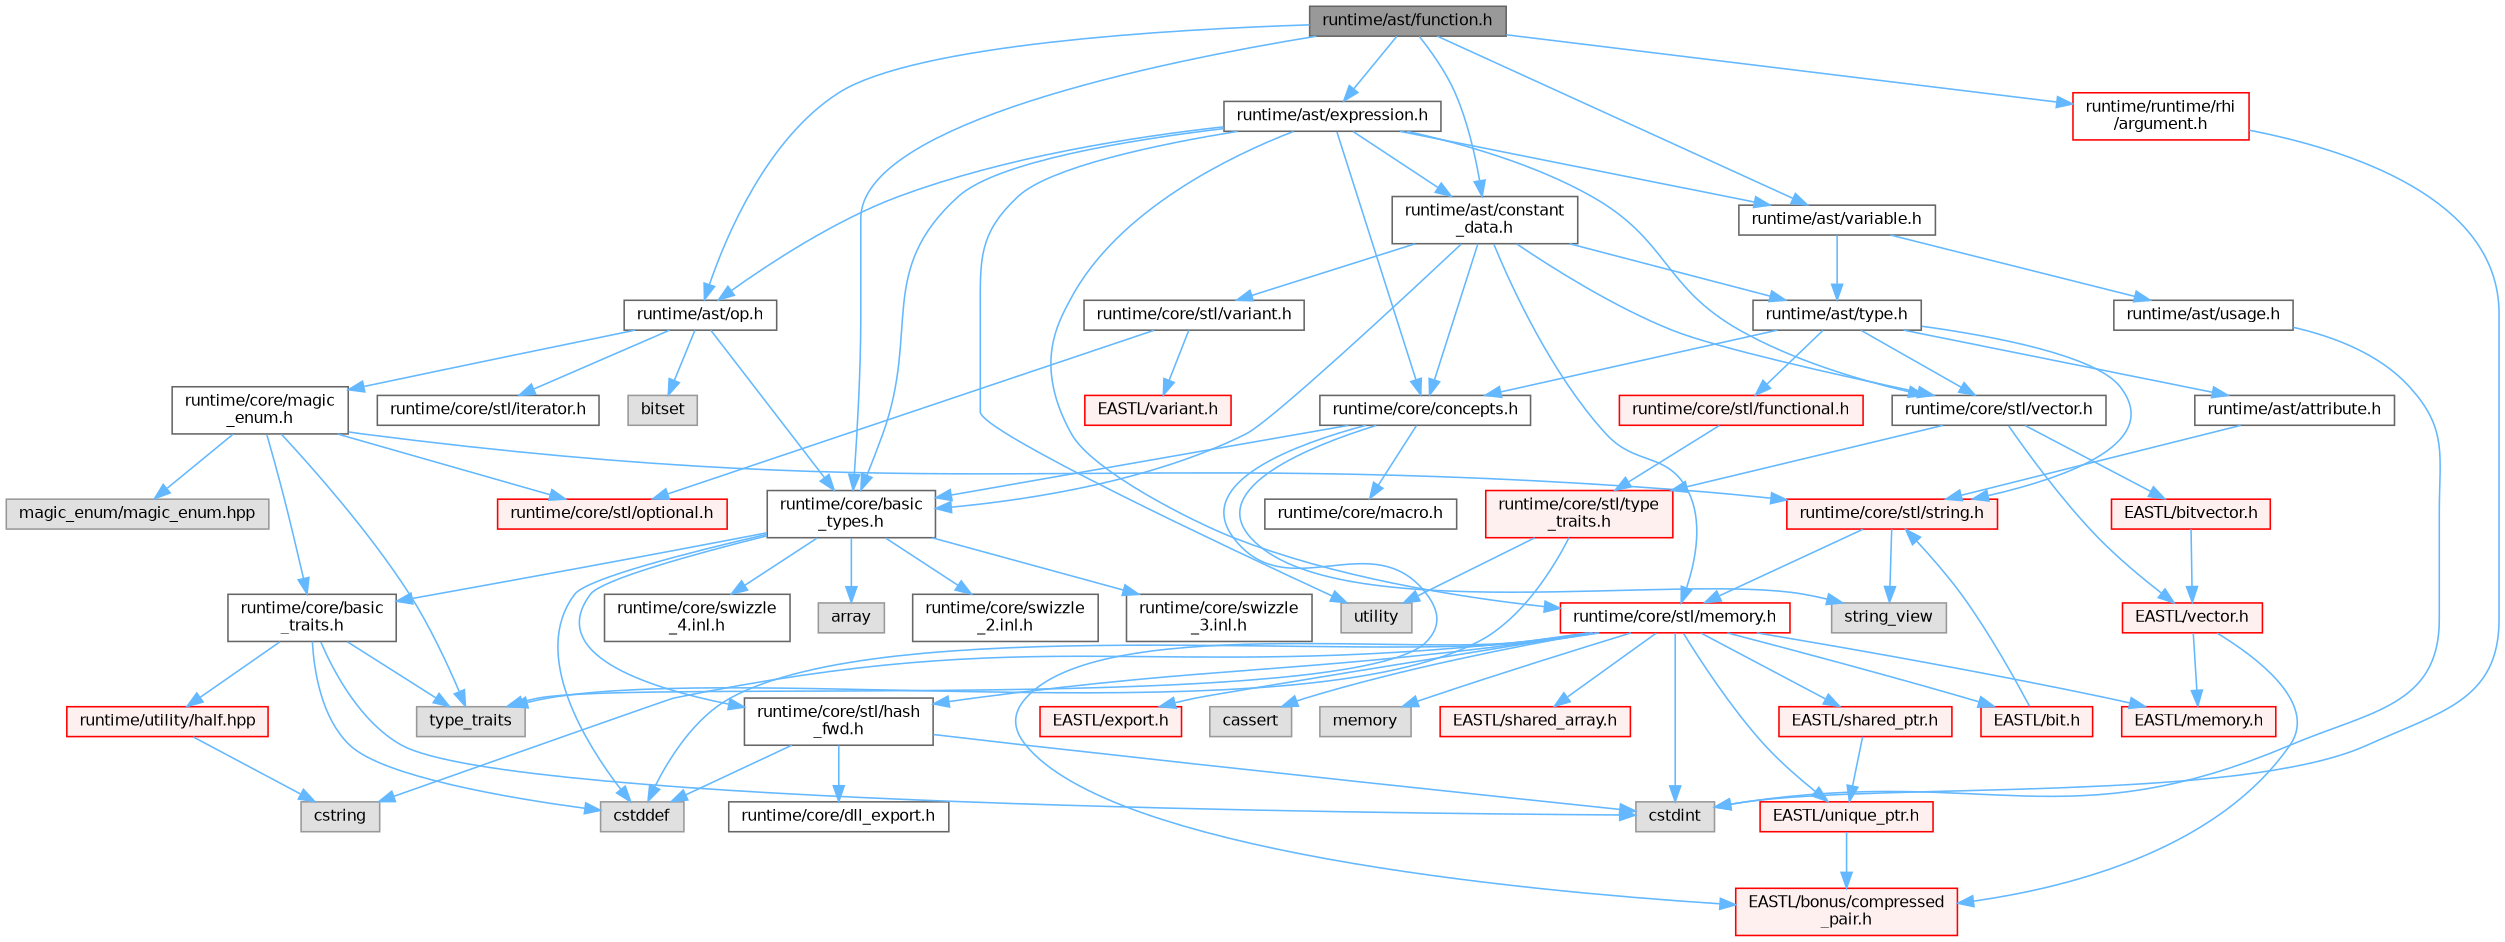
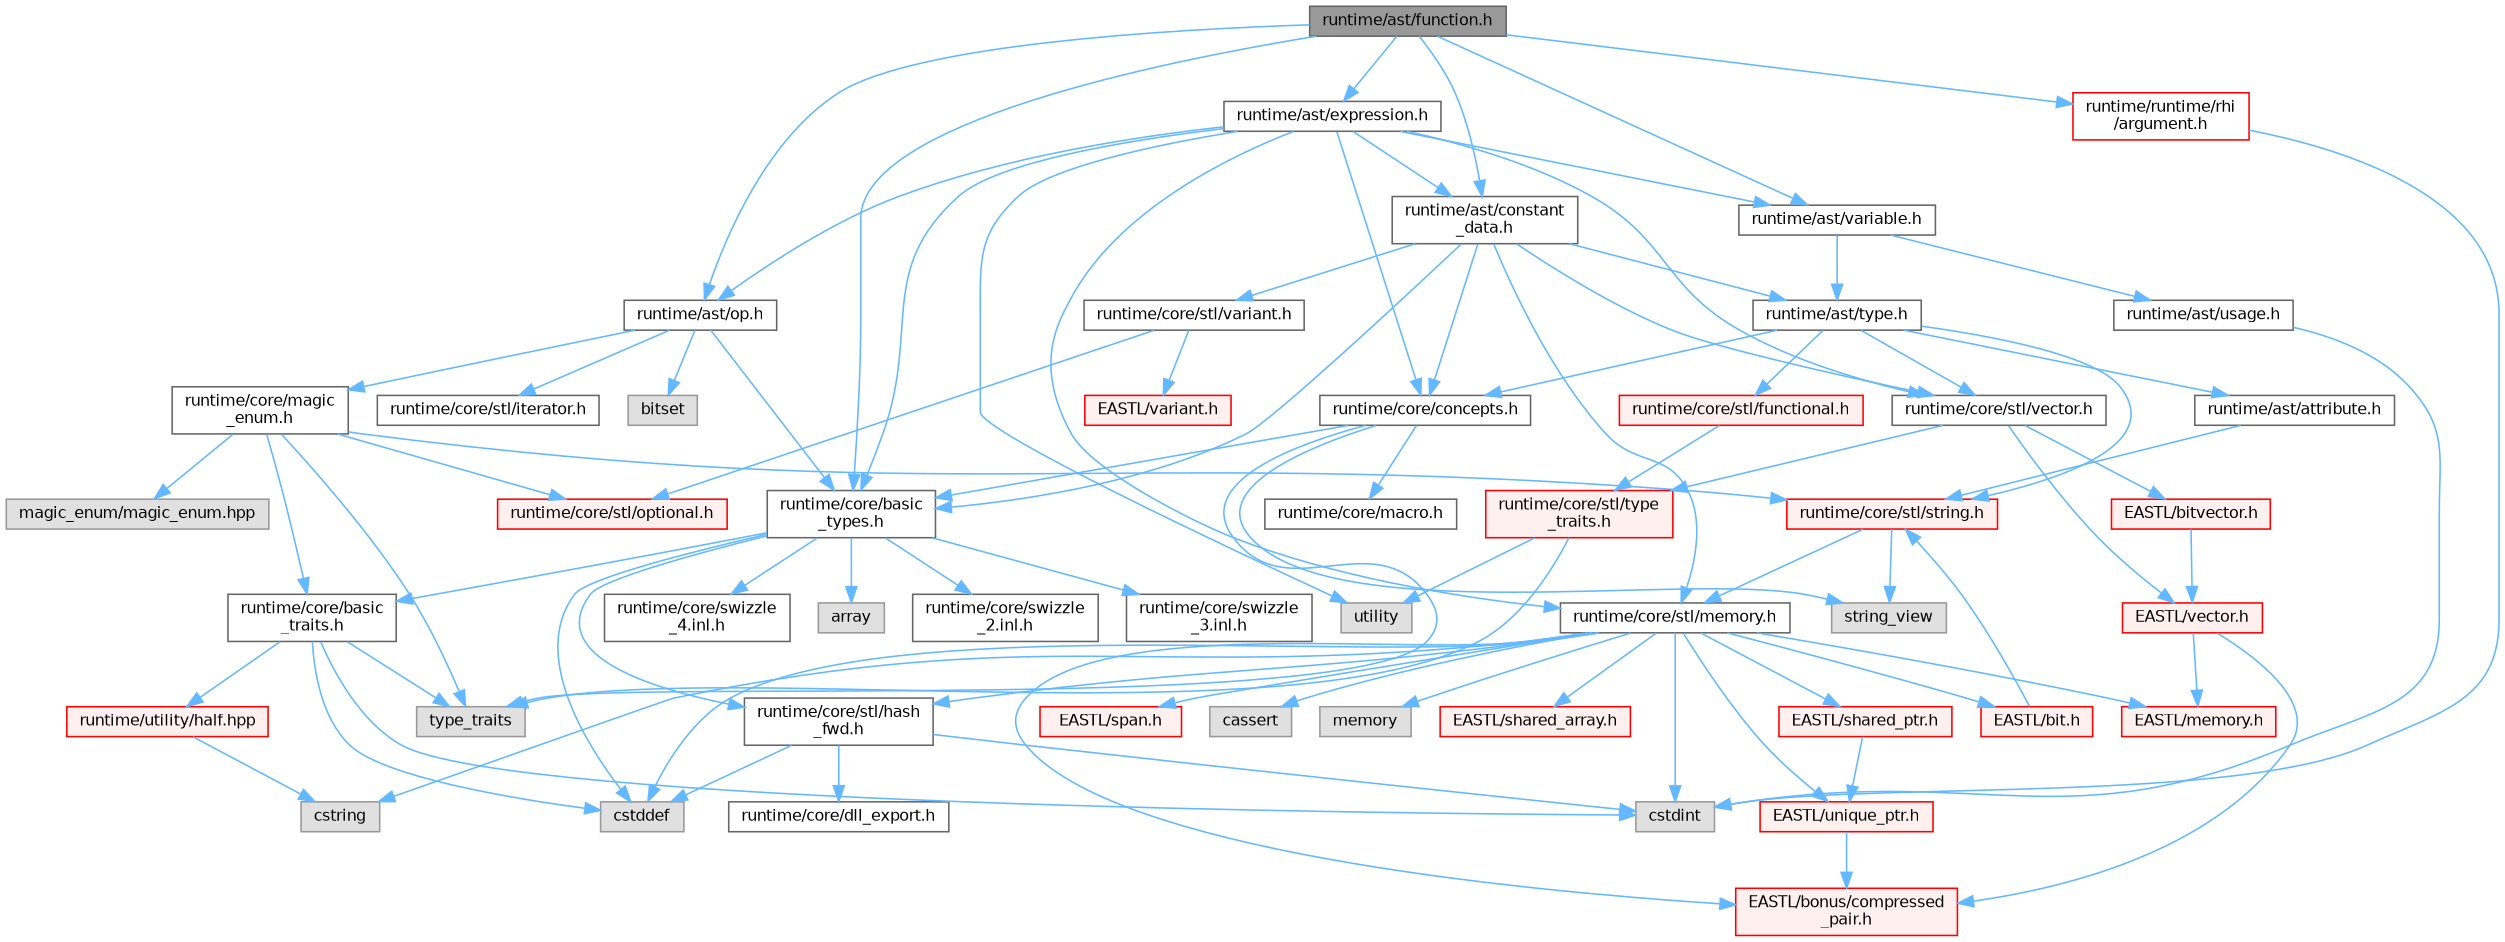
(1675, 618) -> (1675, 618)
(1111, 722) -> (1111, 722)
